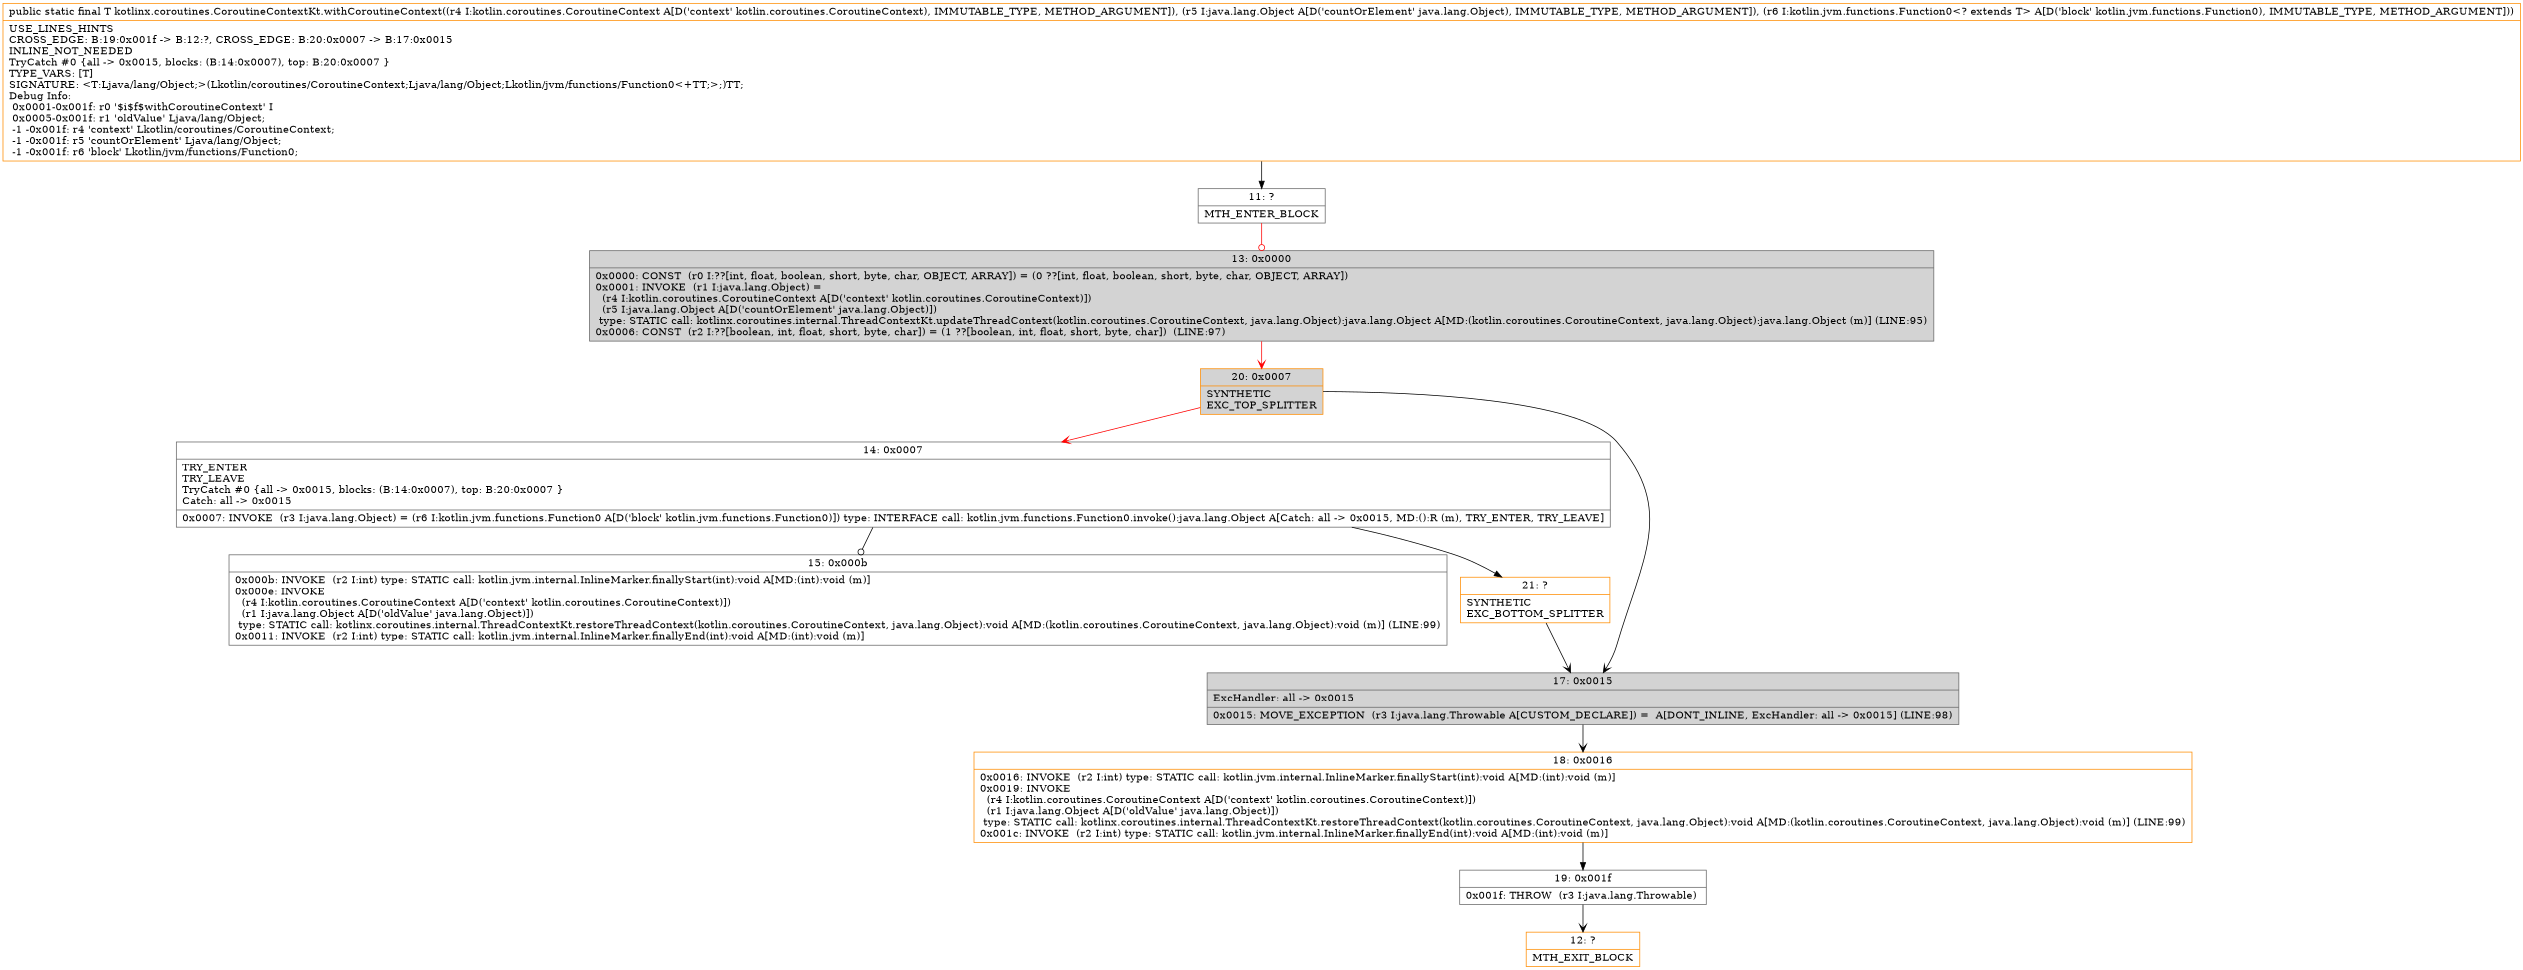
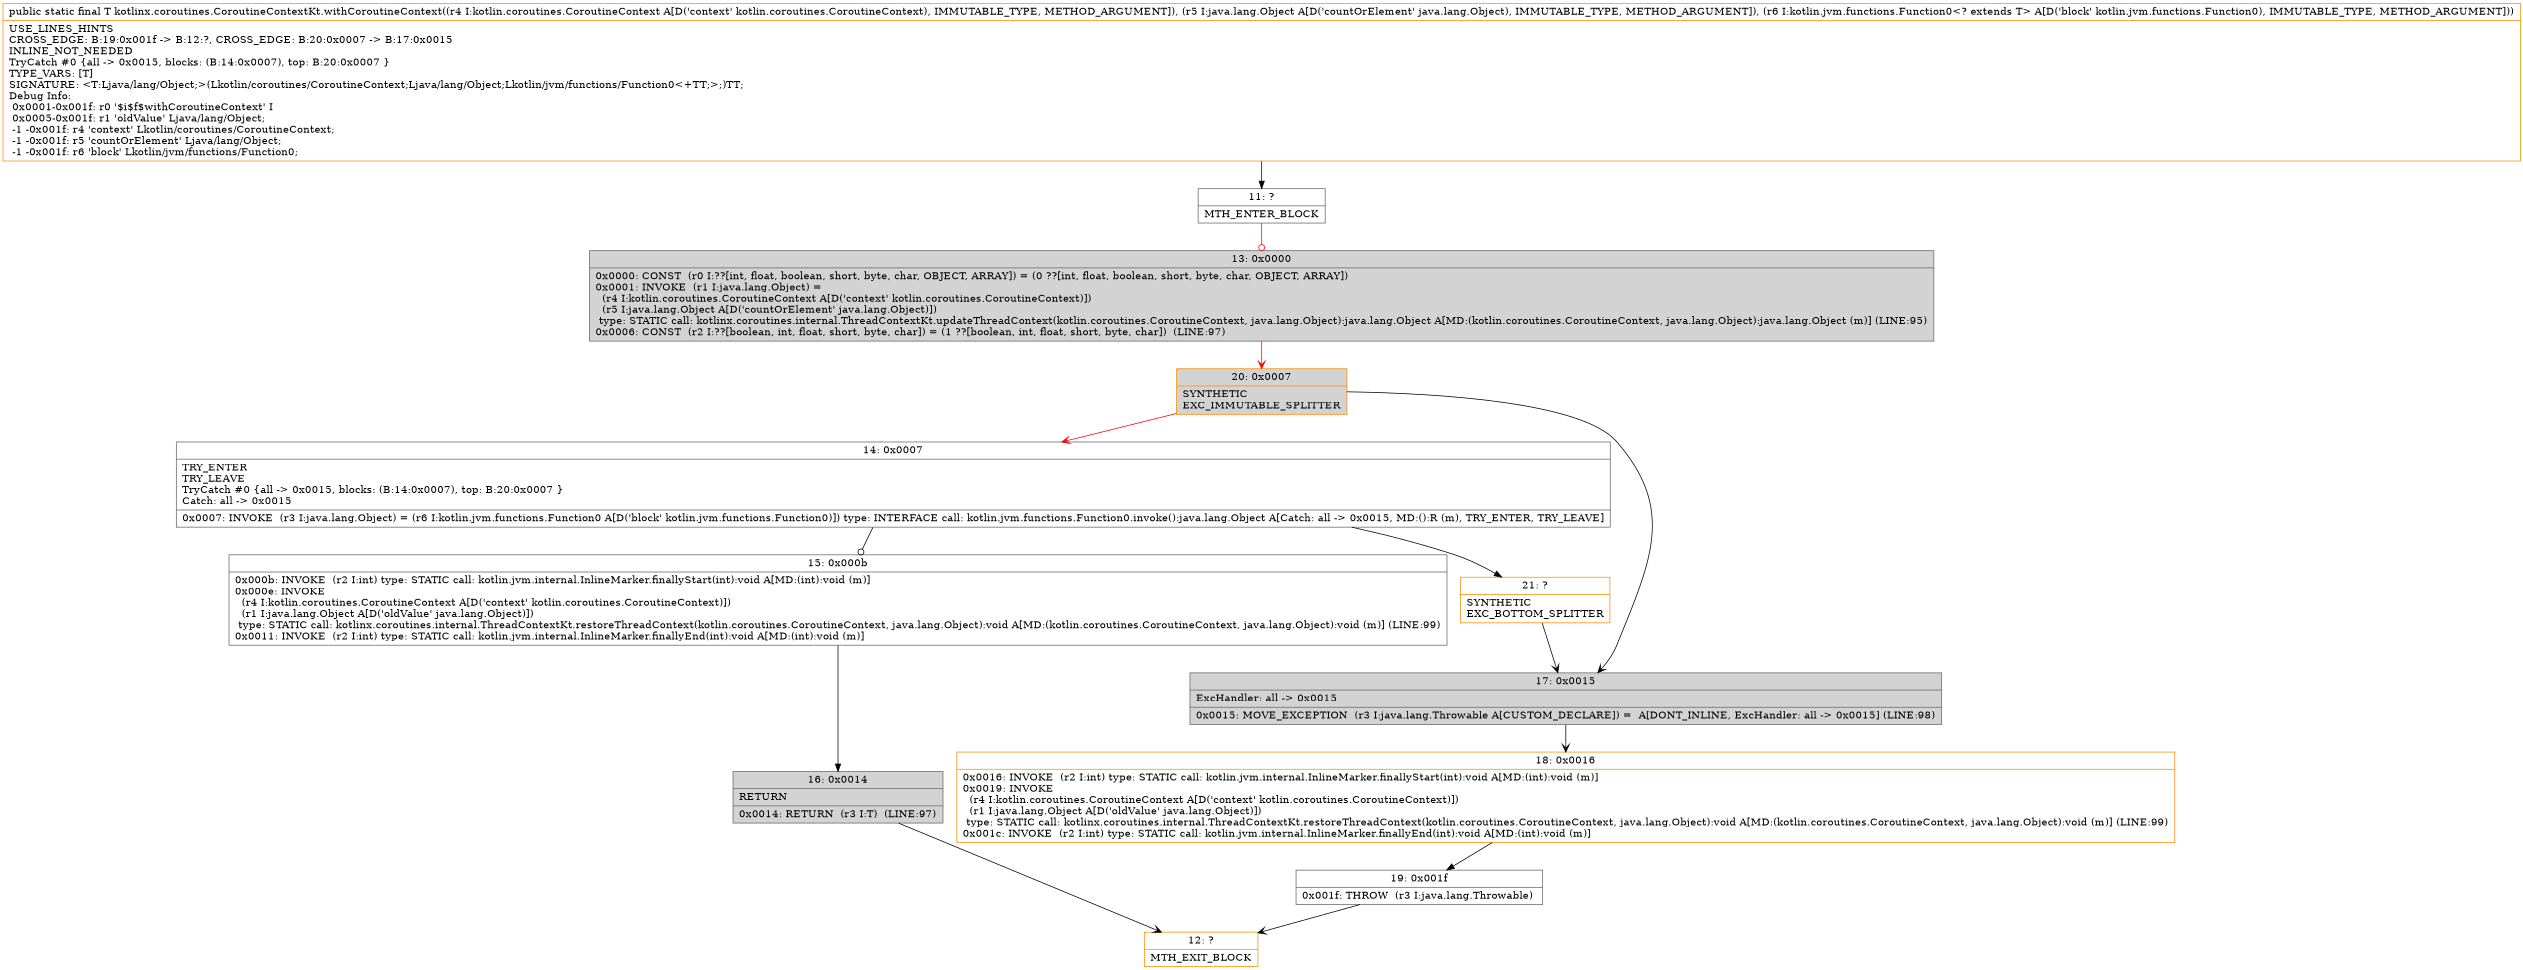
(1262, 405) -> (1262, 405)
none -> (838, 797)
